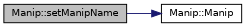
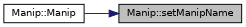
(139, 14) -> (97, 14)
